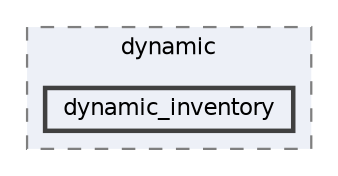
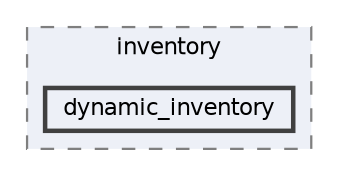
(169, 48) -> (169, 48)
